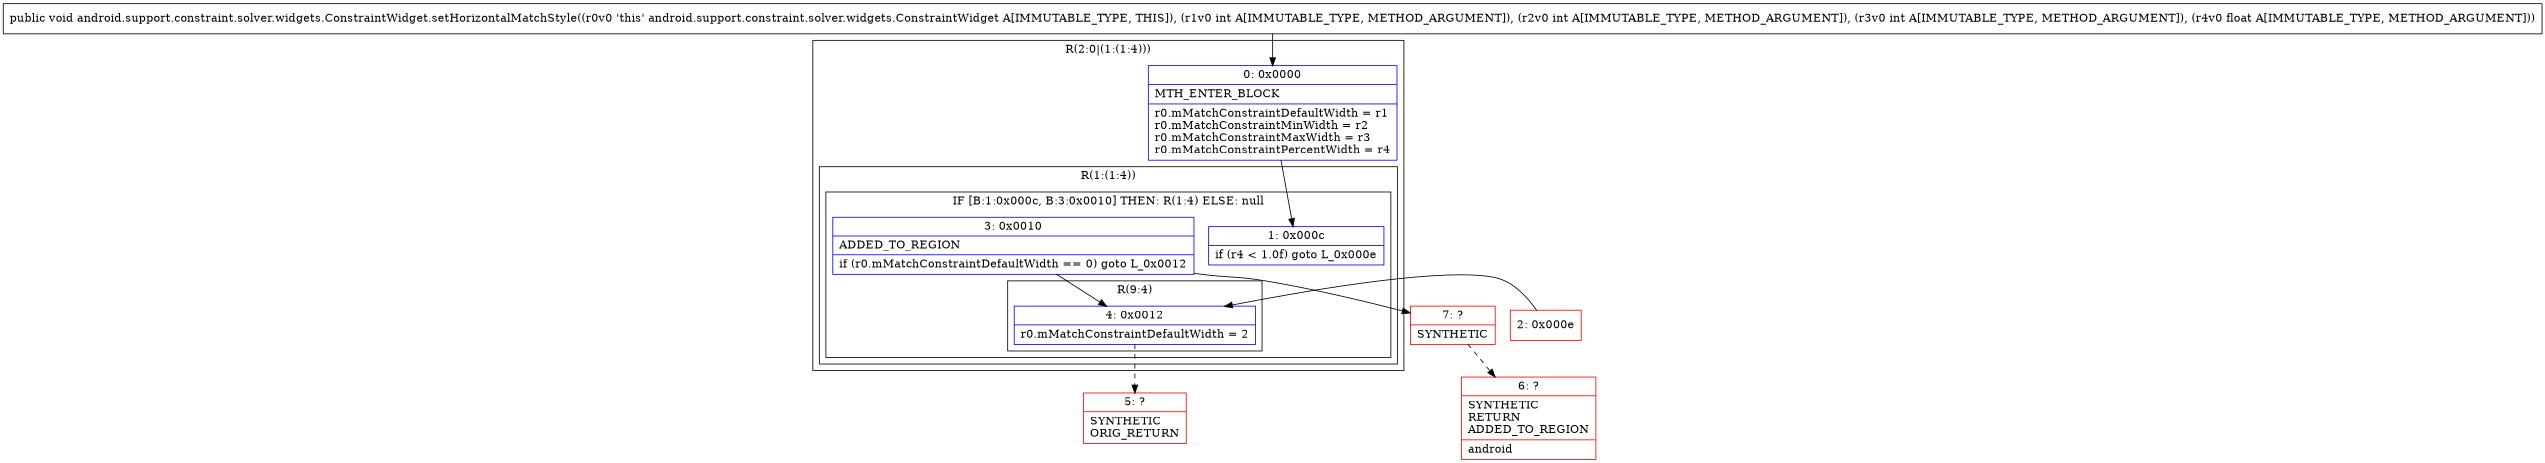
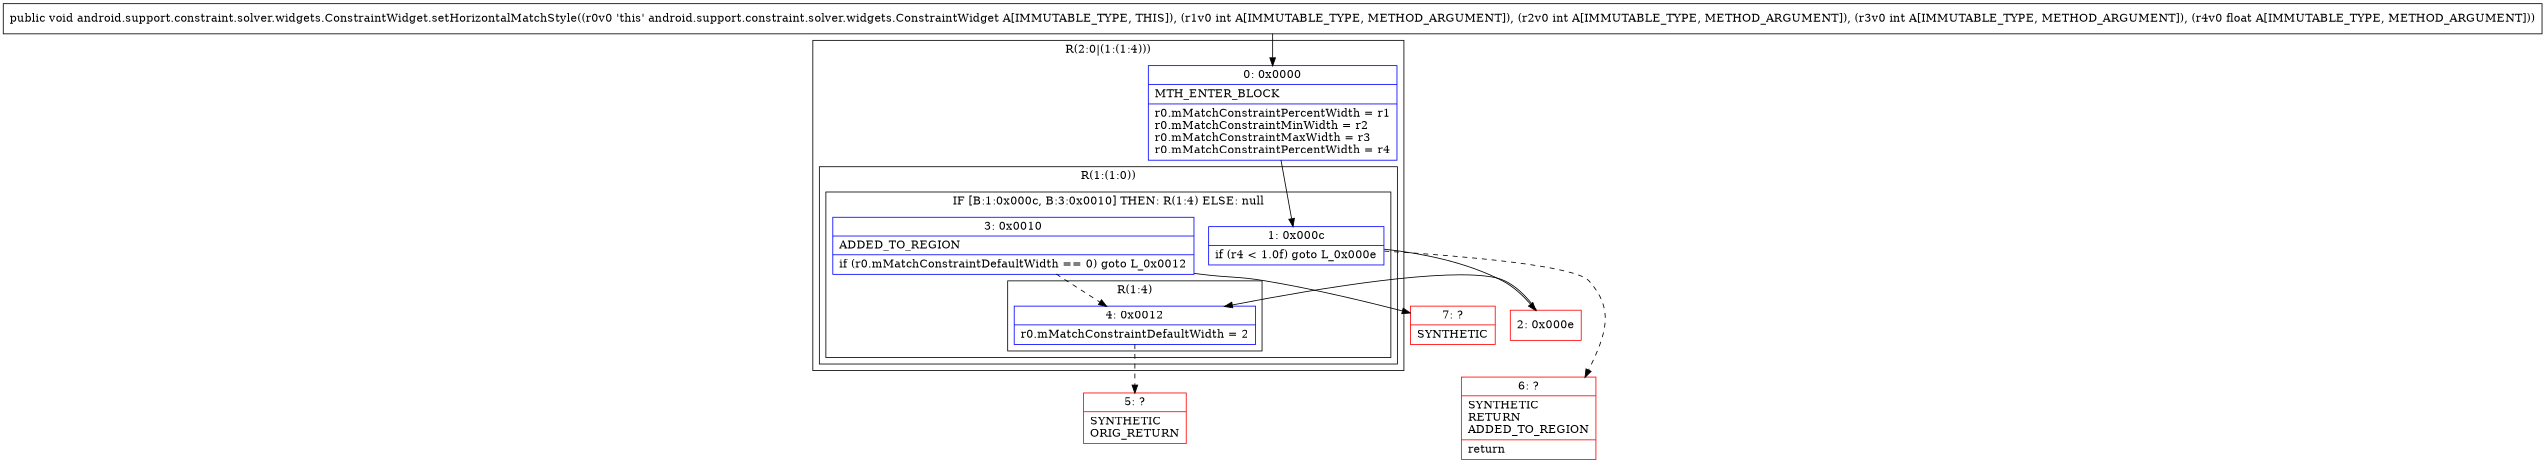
(1272, 113) -> (1273, 113)
(1108, 176) -> (1108, 176)
none -> (1462, 265)
(1078, 288) -> (1078, 288)
(1135, 290) -> (1135, 290)
(1479, 357) -> (1536, 266)
(1490, 449) -> (1487, 449)
